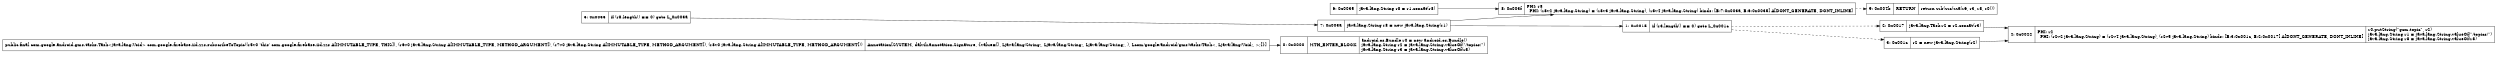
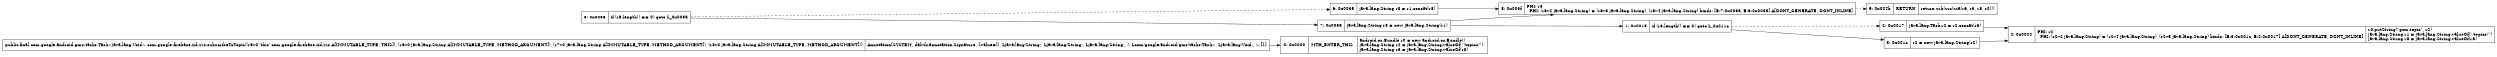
none -> (1009, 13)
(1691, 26) -> (1691, 26)
(1806, 35) -> (1806, 35)
(1333, 45) -> (1332, 45)
